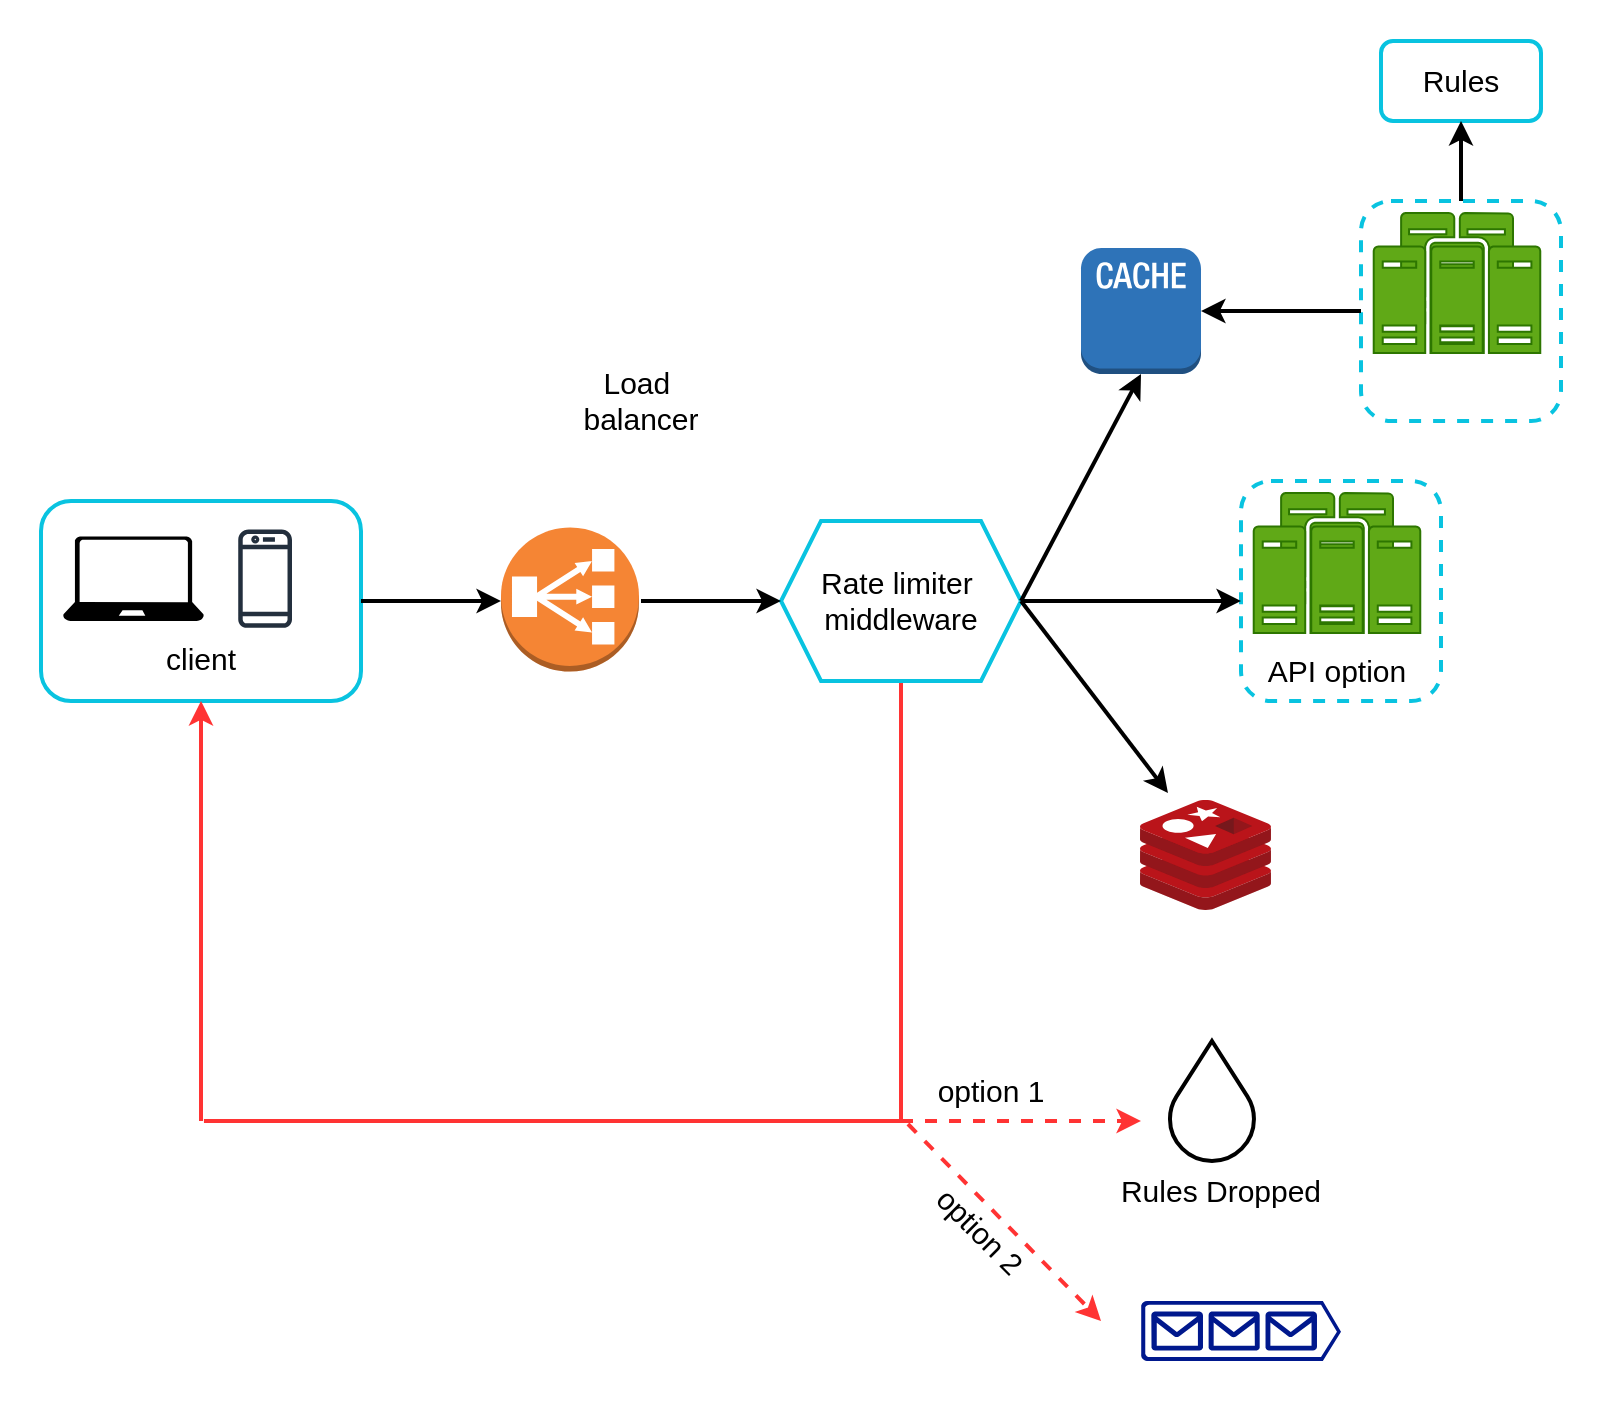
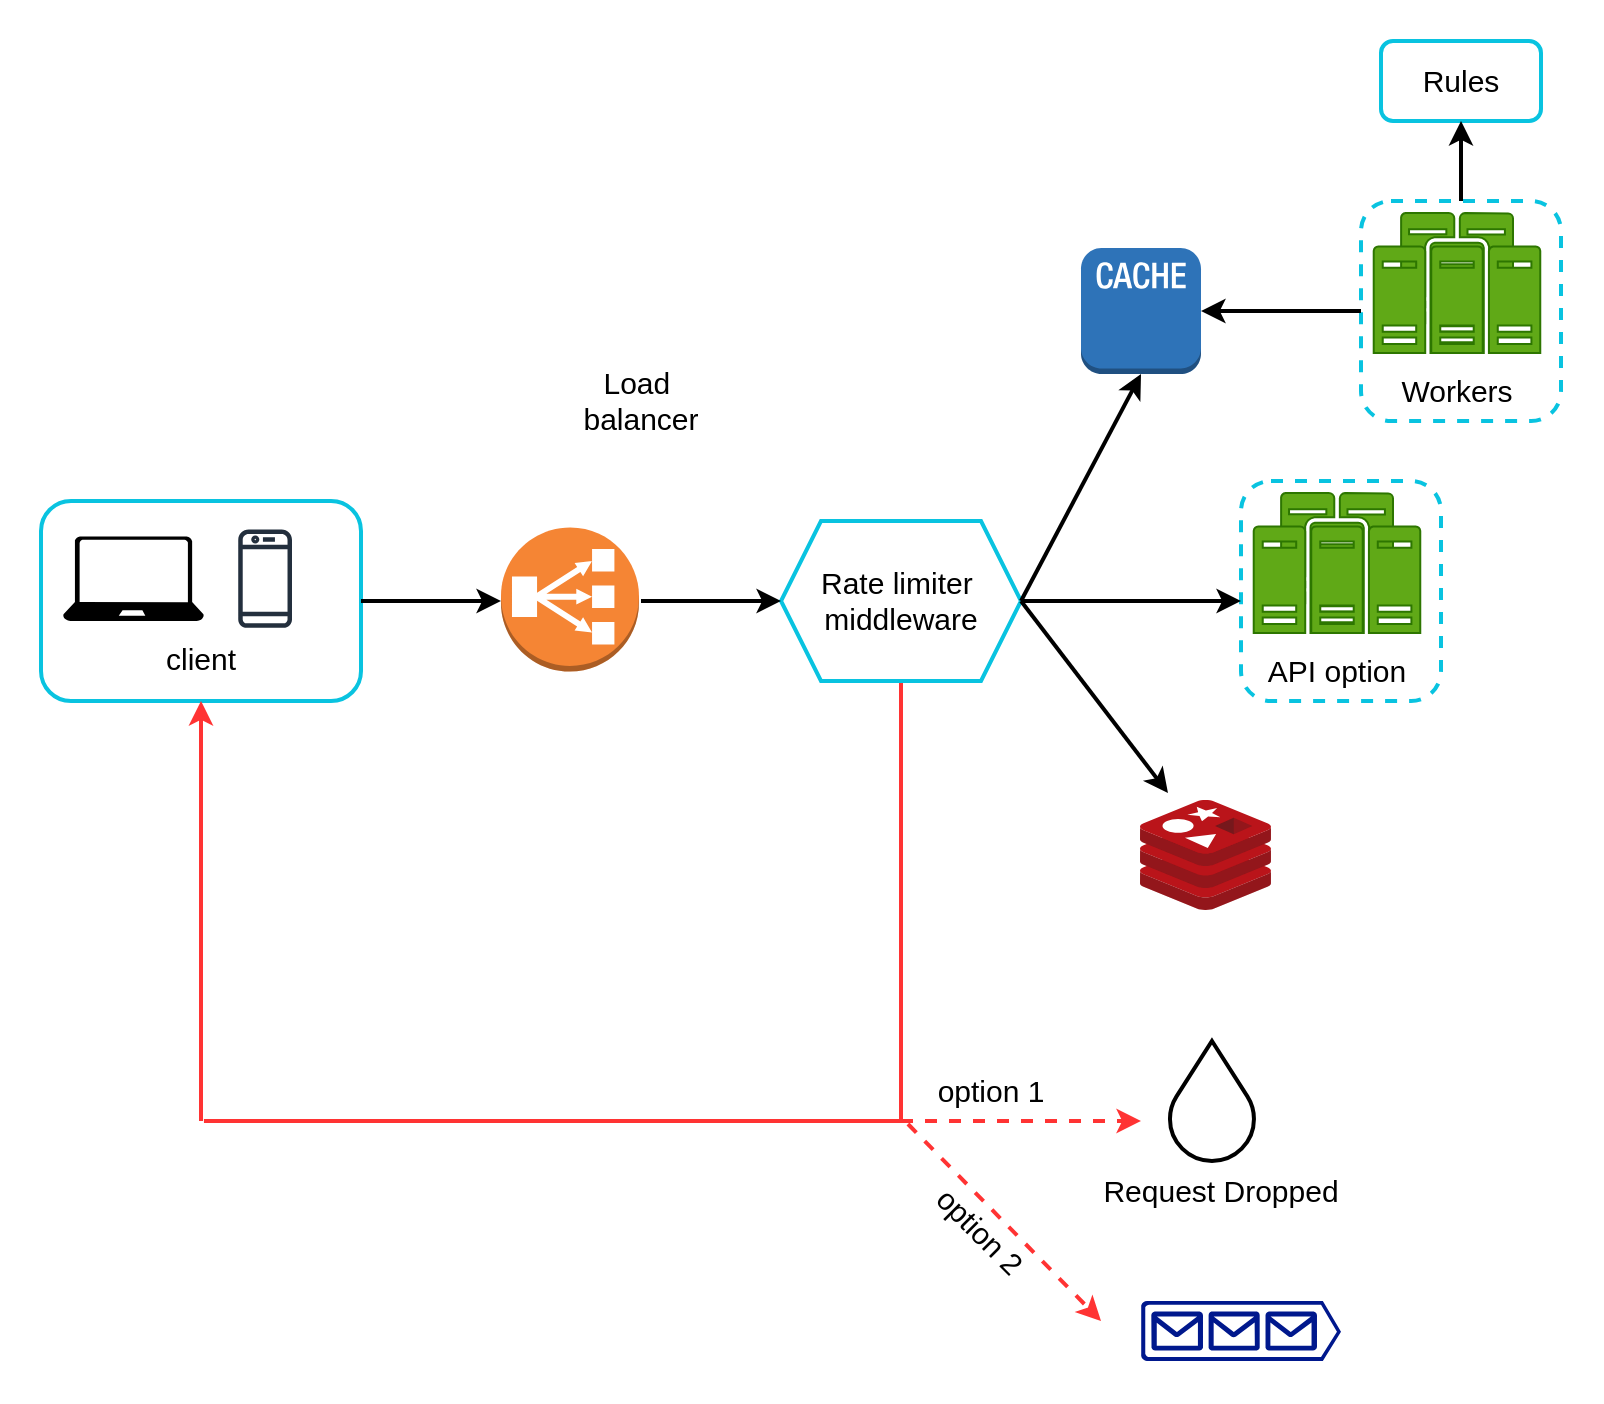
none -> (1457, 391)
(1222, 1191) -> (1222, 1191)
